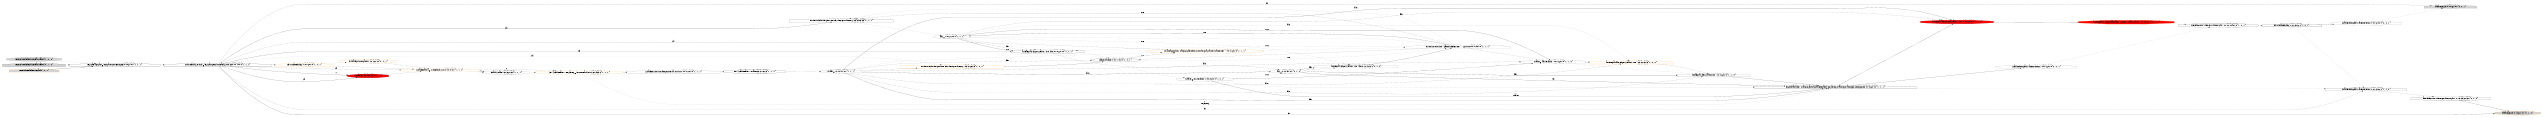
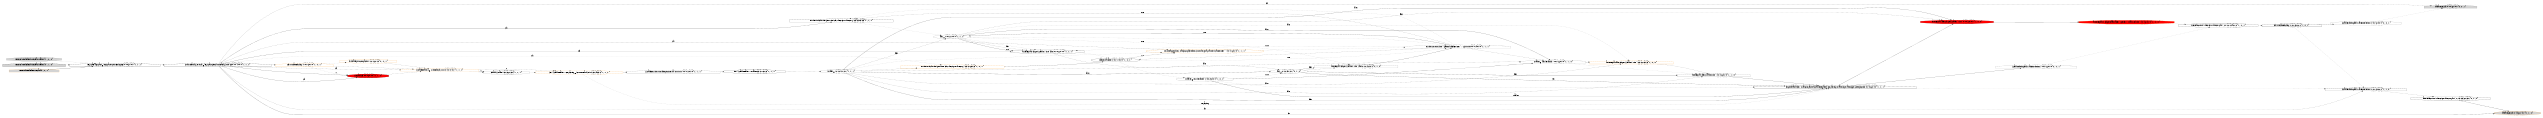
(1267, 30) -> (1267, 30)
(971, 62) -> (896, 54)
